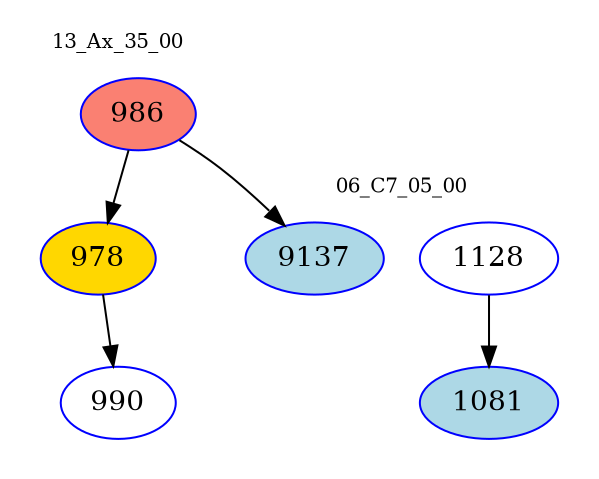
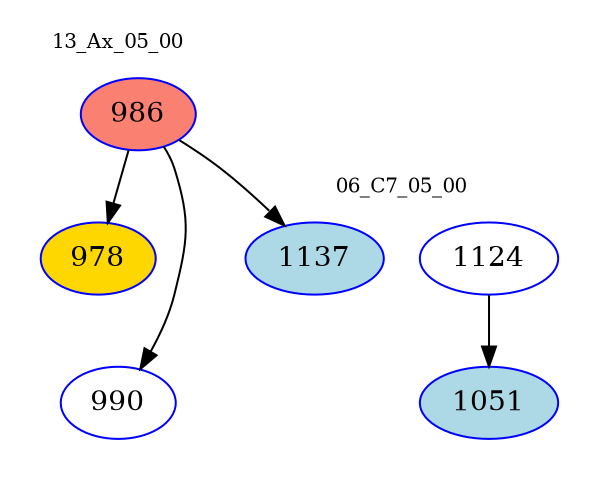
(118, 43) -> (118, 43)
(315, 259) -> (315, 259)
(489, 259) -> (489, 259)
(107, 320) -> (184, 250)
(489, 403) -> (489, 403)
